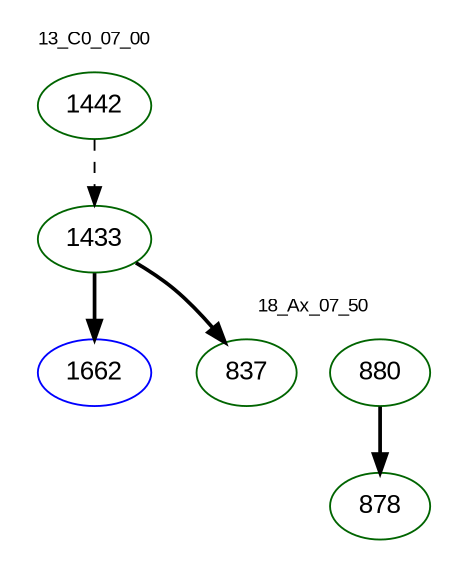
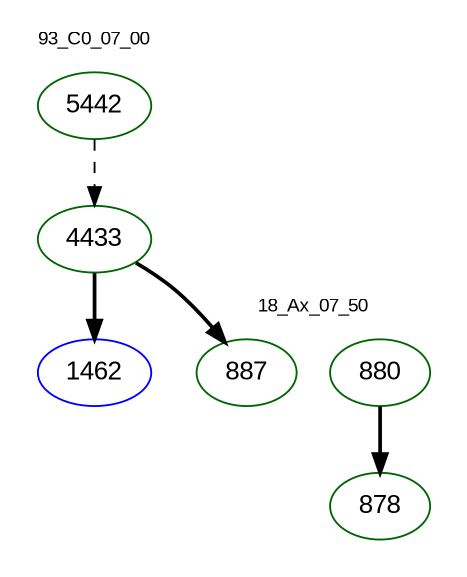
(95, 40) -> (95, 40)
(95, 106) -> (95, 106)
(95, 239) -> (95, 239)
(95, 373) -> (95, 373)
(247, 373) -> (247, 373)
